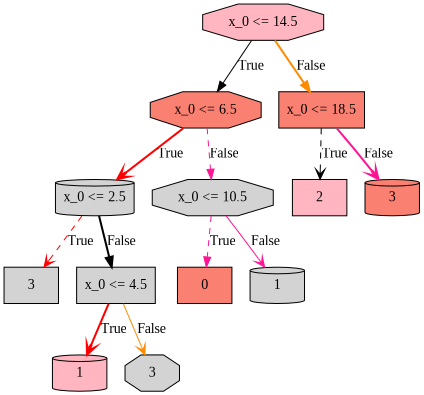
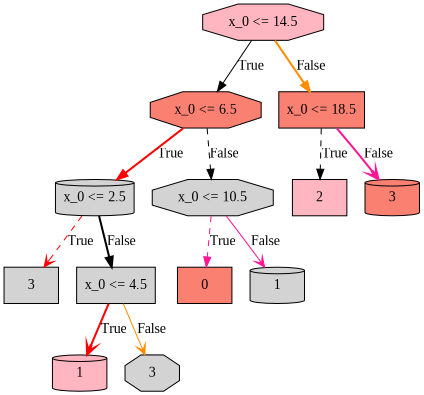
(209, 149) -> (209, 149)
(321, 149) -> (321, 149)
(154, 151) -> (154, 151)
